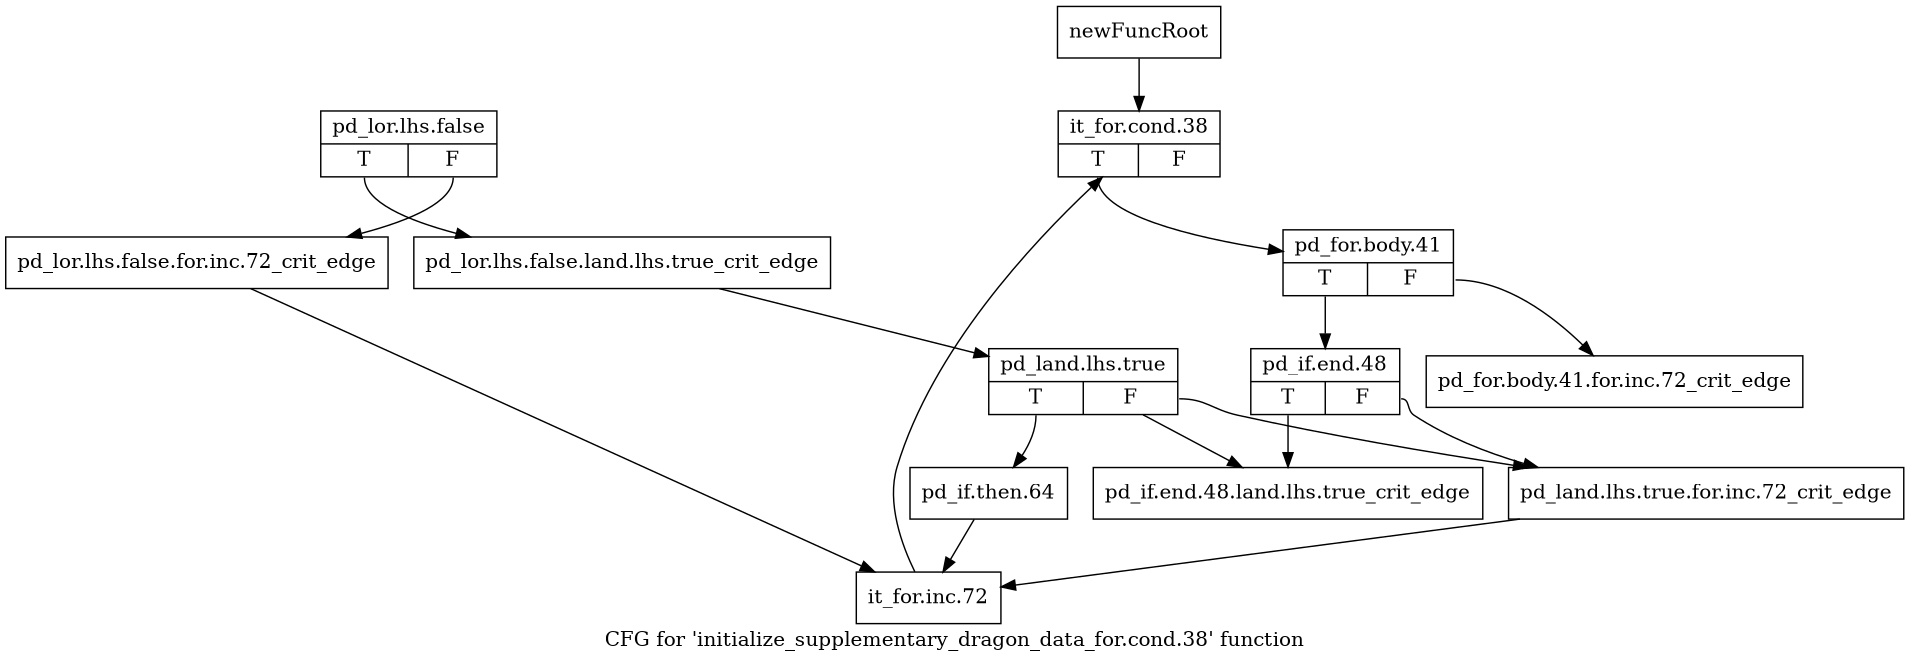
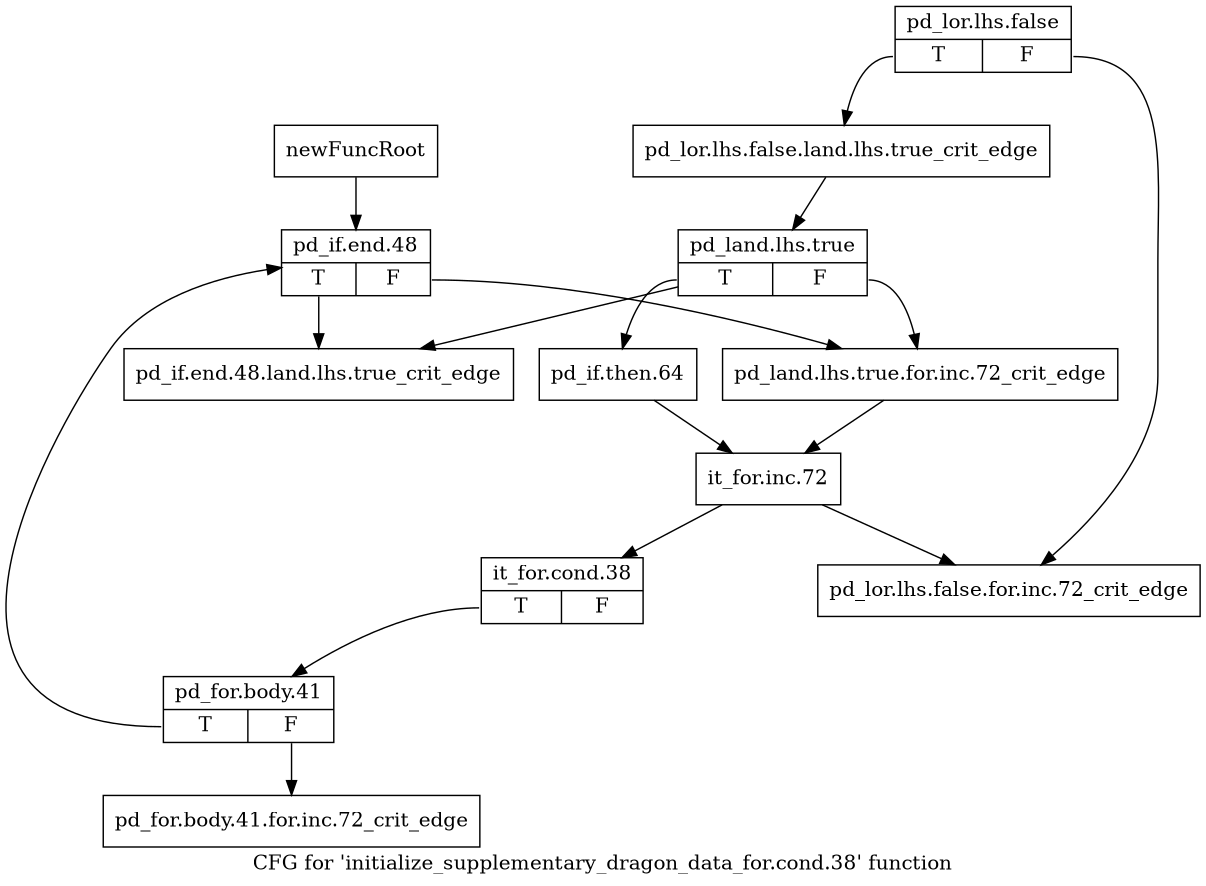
(1139, 77) -> (356, 196)
(556, 427) -> (882, 532)
